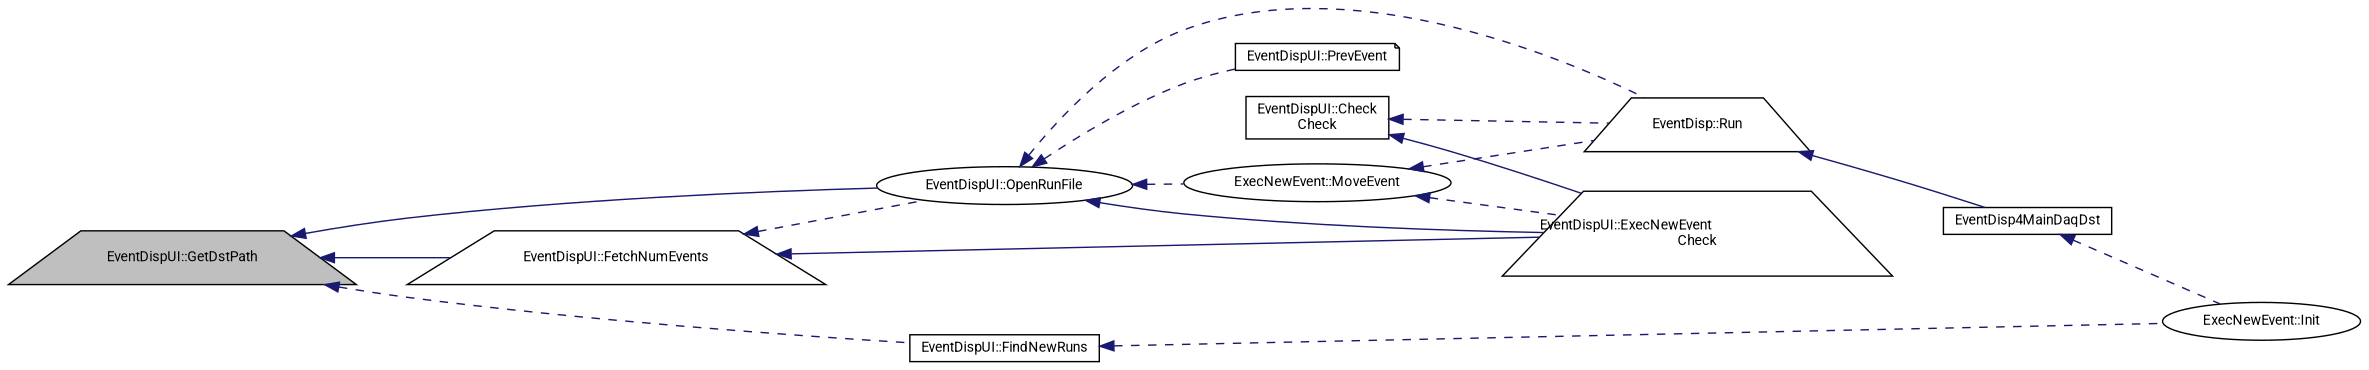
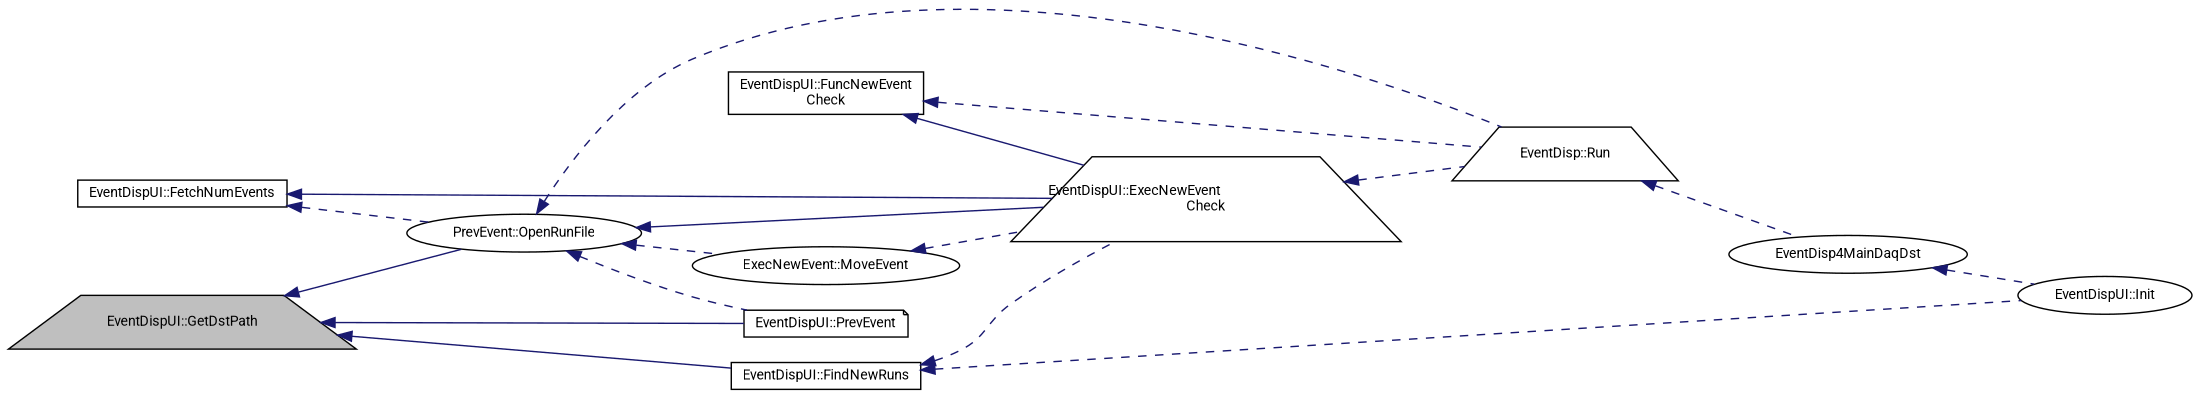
(1317, 118) -> (826, 93)
(1508, 154) -> (1411, 173)
(1899, 180) -> (1727, 211)
(1005, 186) -> (524, 233)
(2028, 221) -> (1848, 254)
(392, 258) -> (539, 323)
(616, 258) -> (182, 194)
none -> (1021, 297)
(624, 321) -> (541, 352)
(2262, 321) -> (2105, 295)
